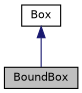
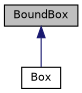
(41, 53) -> (41, 53)
